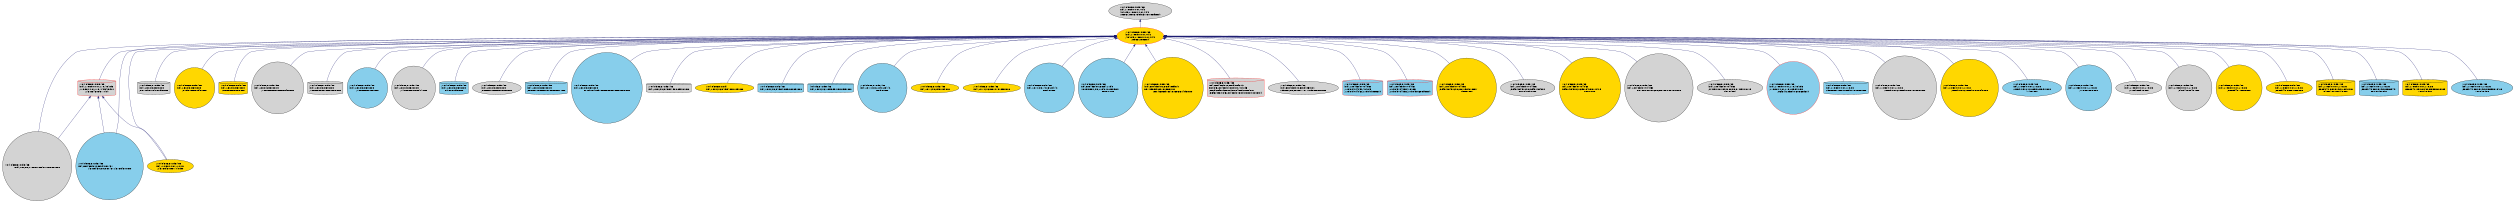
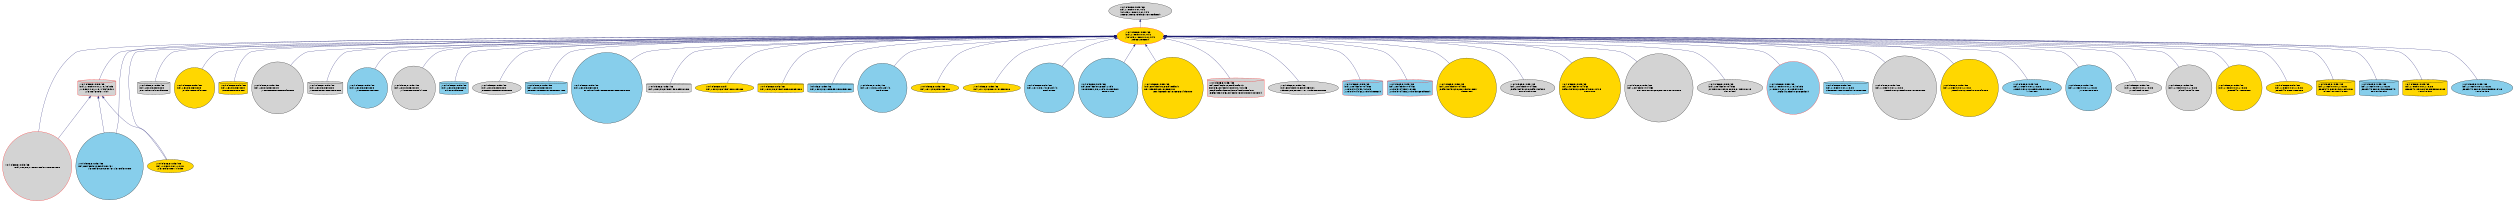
(781, 88) -> (781, 88)
(37, 166) -> (37, 166)
